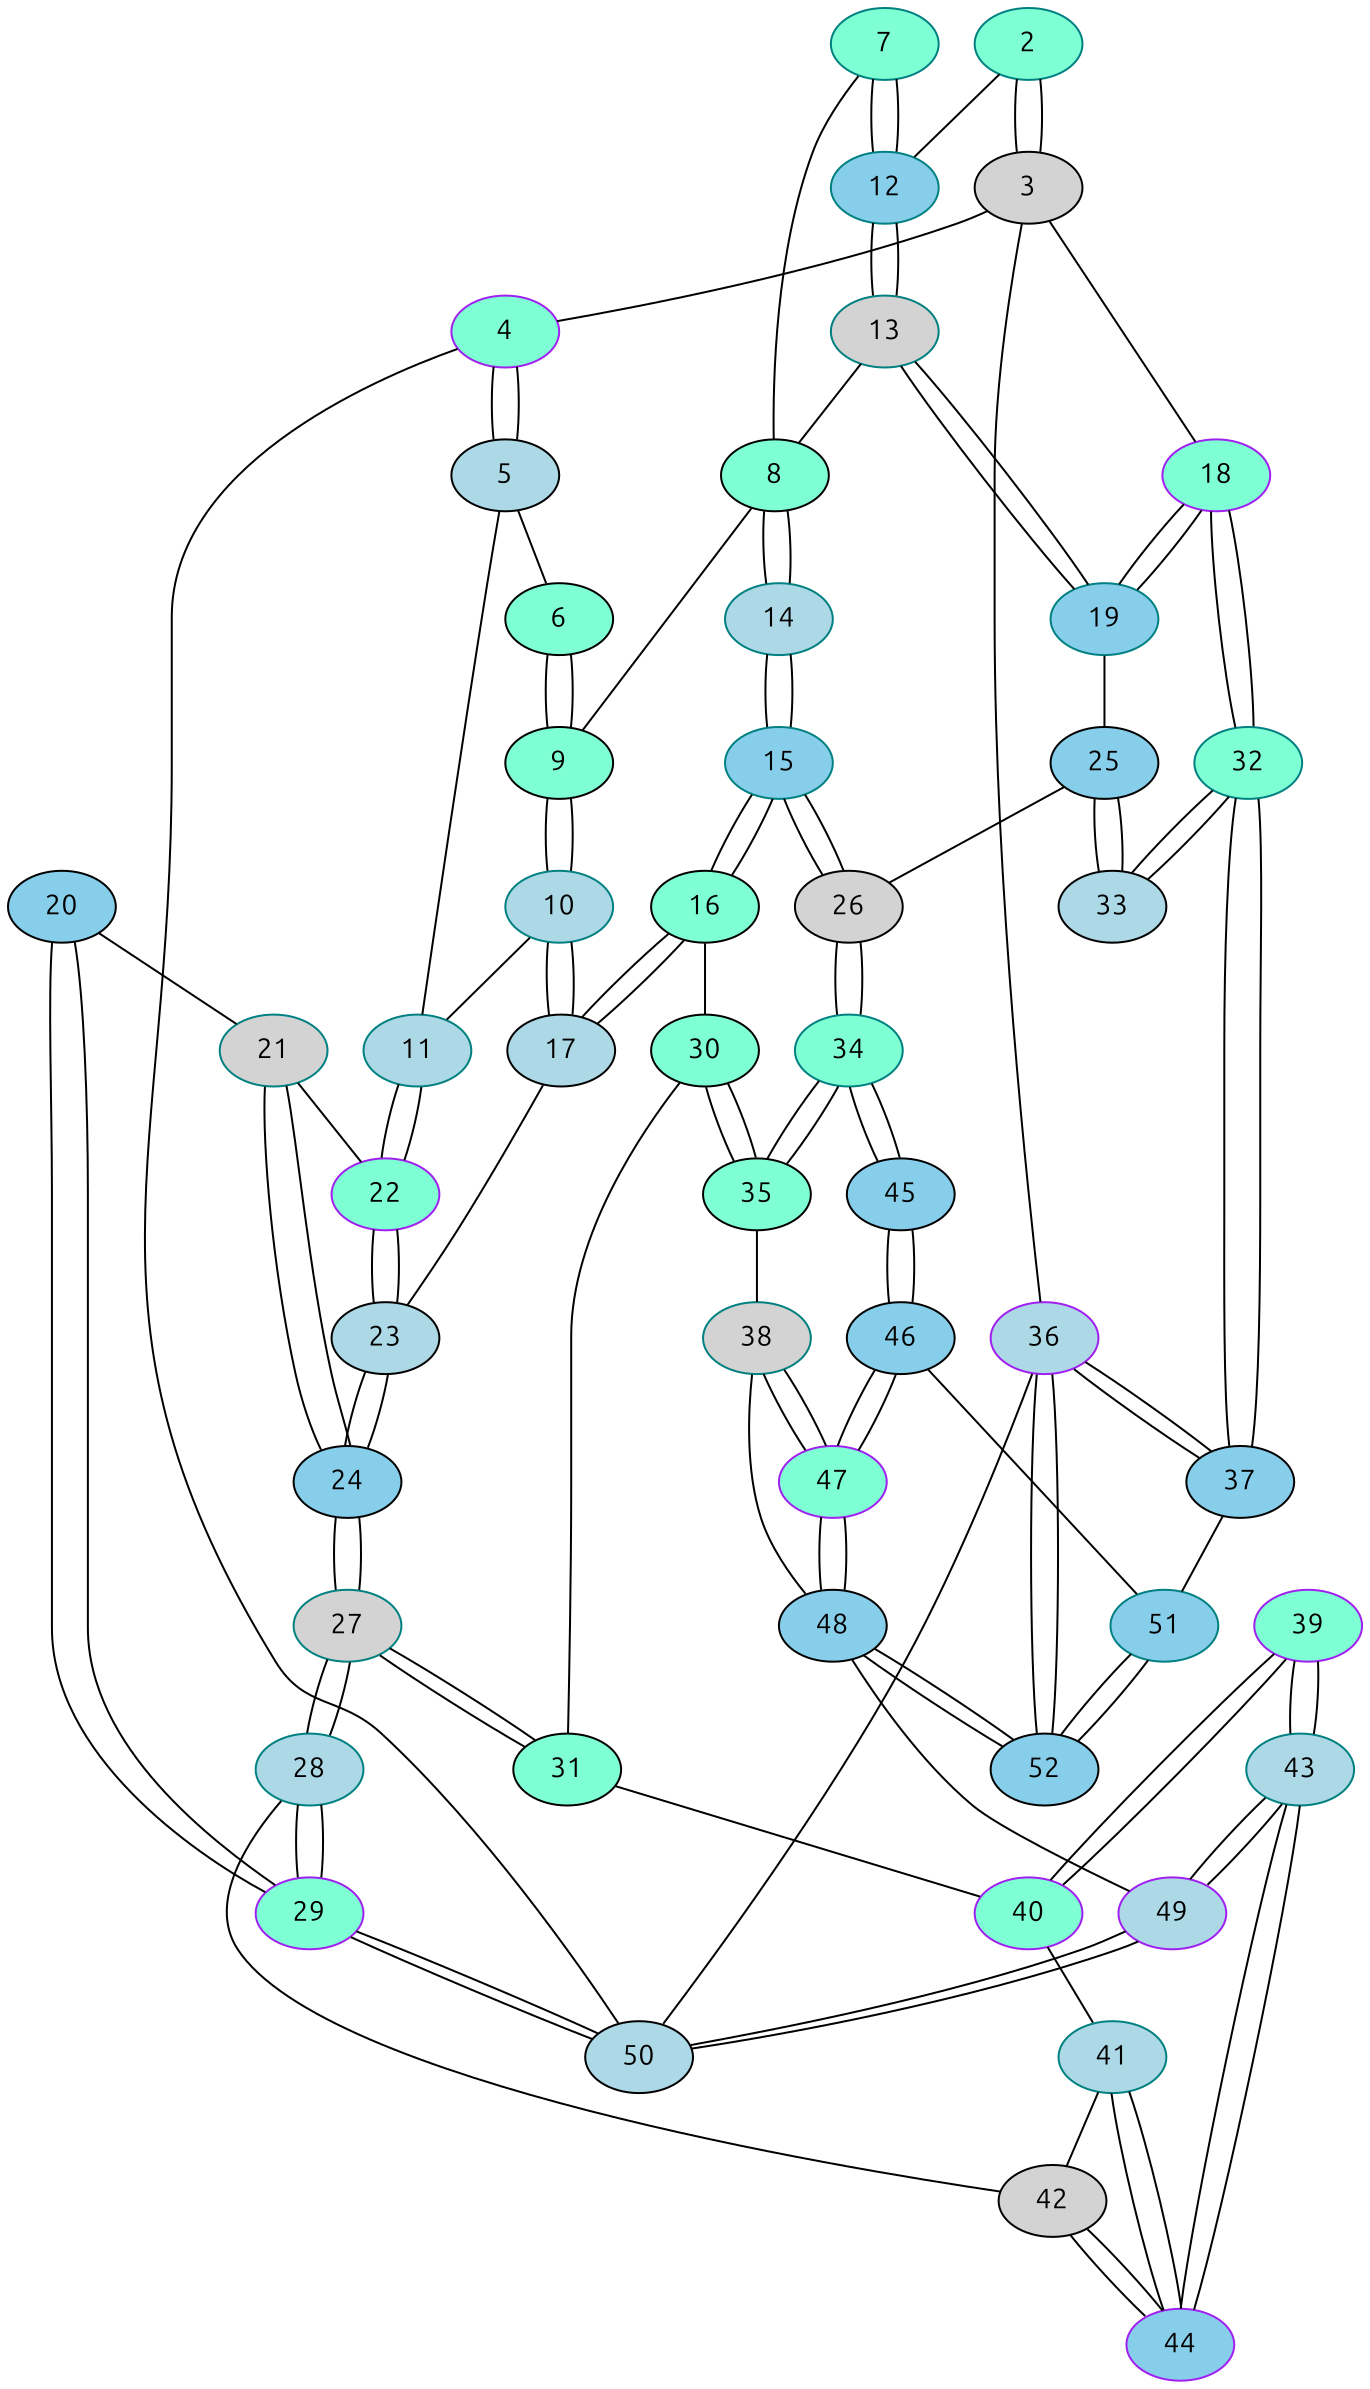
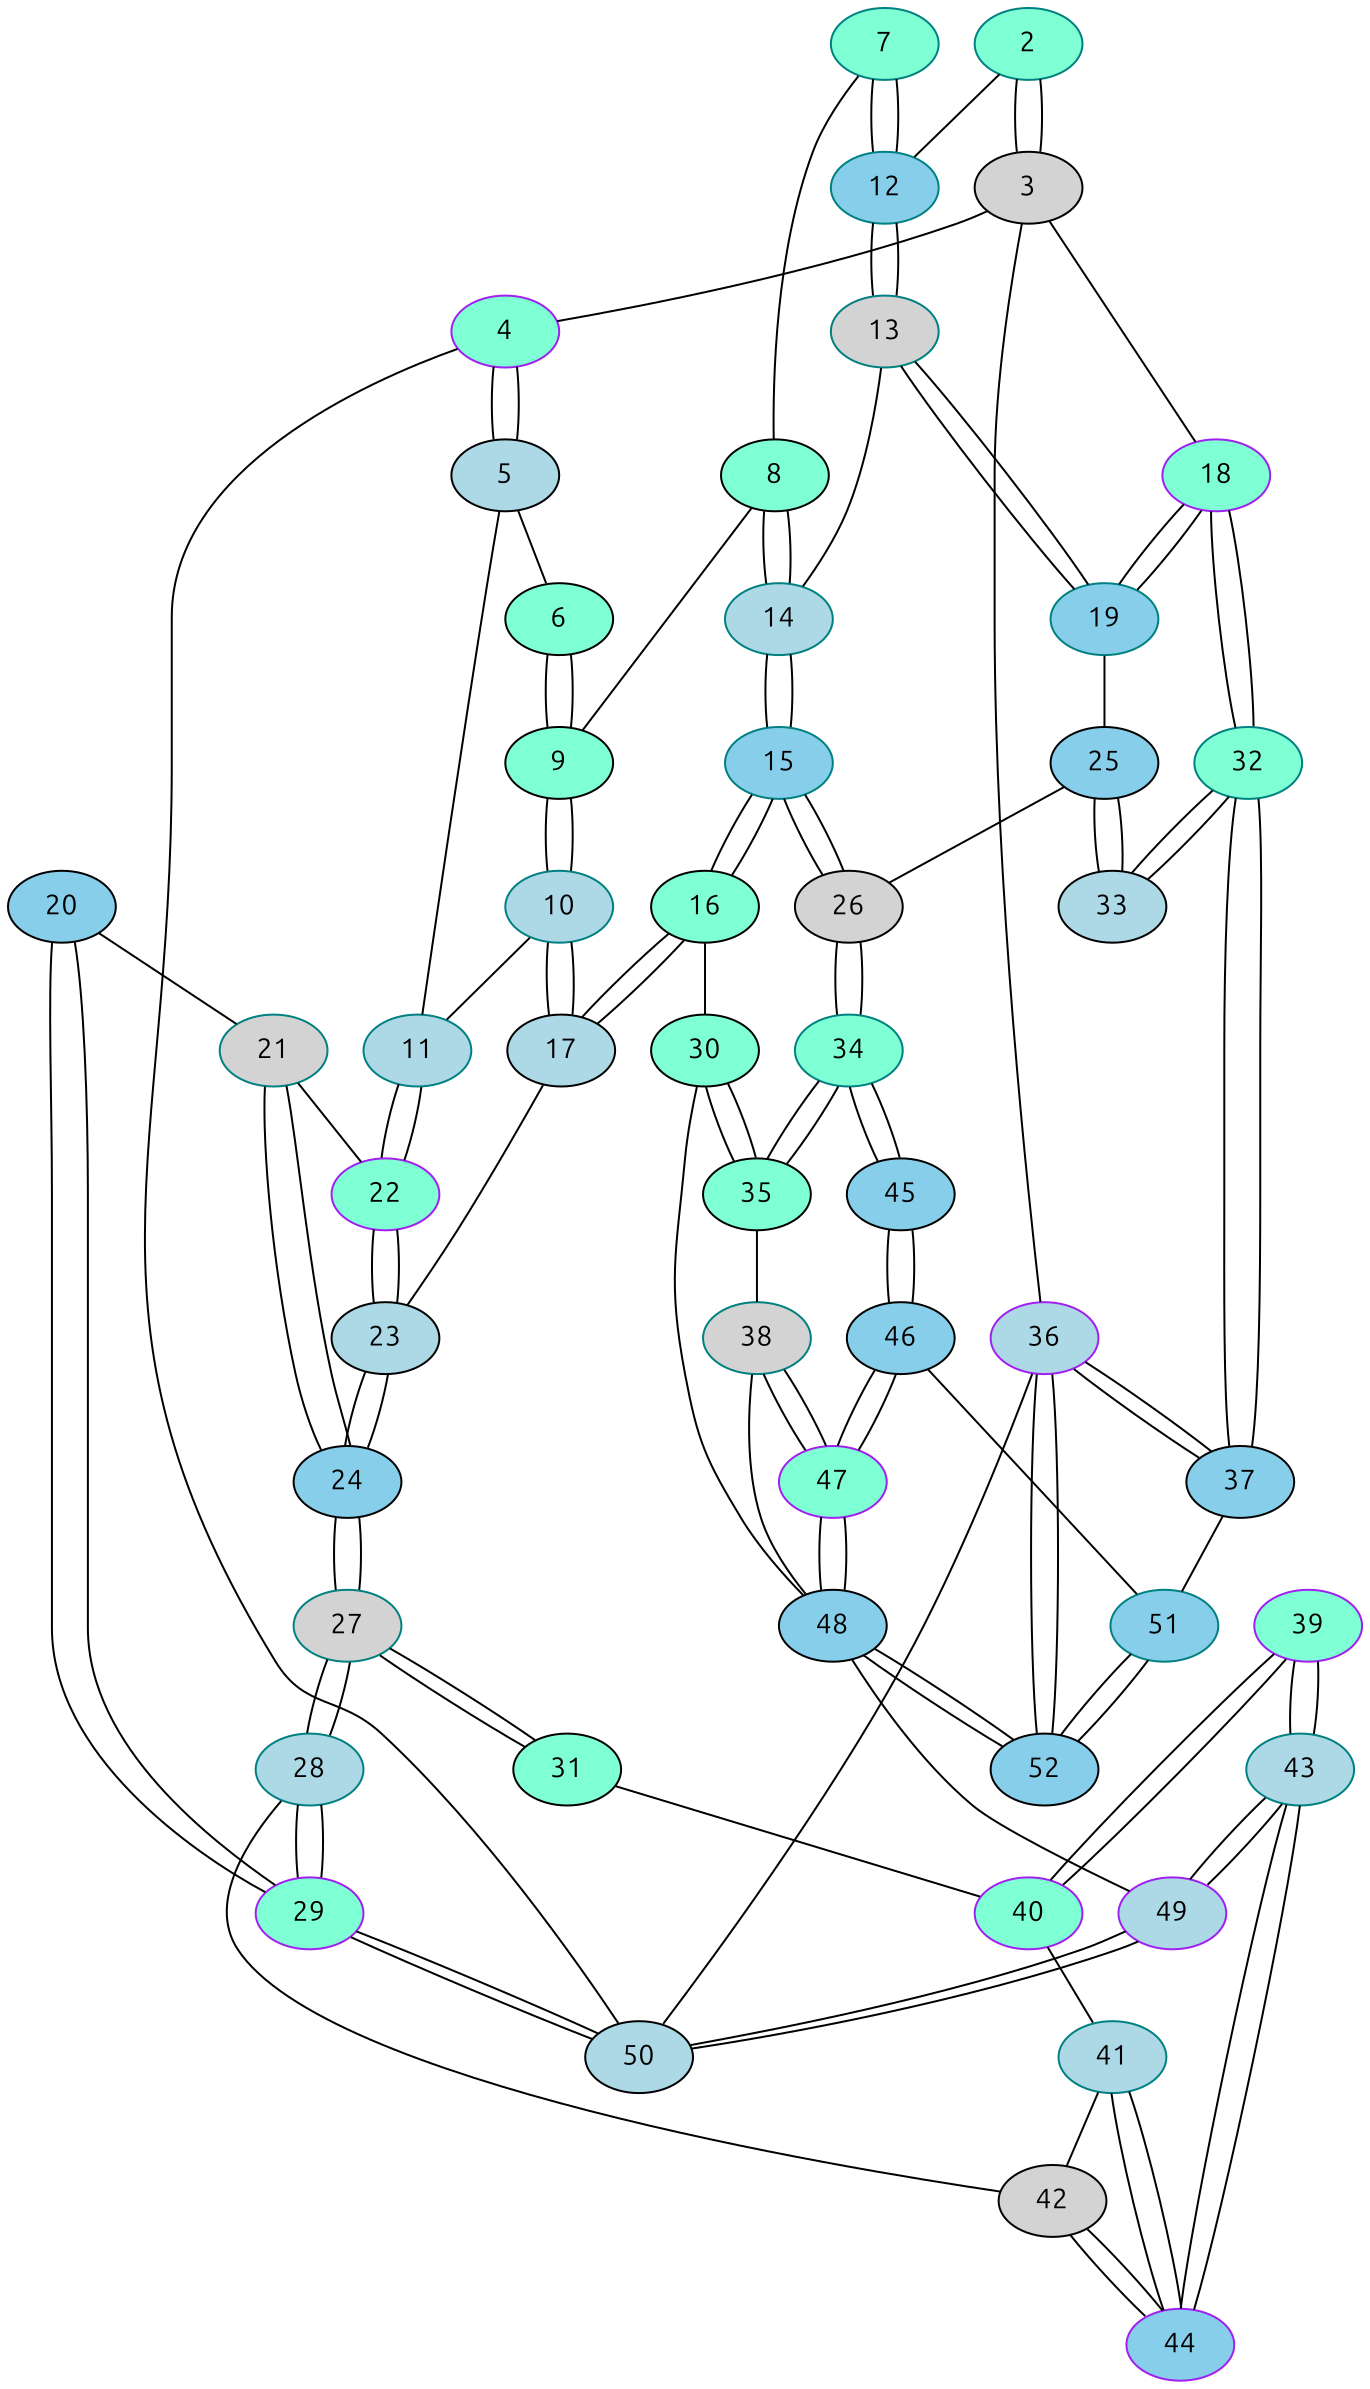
(830, 403) -> (857, 483)
(571, 1395) -> (682, 1357)
